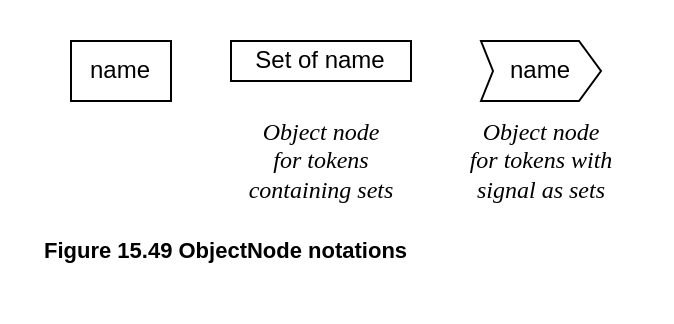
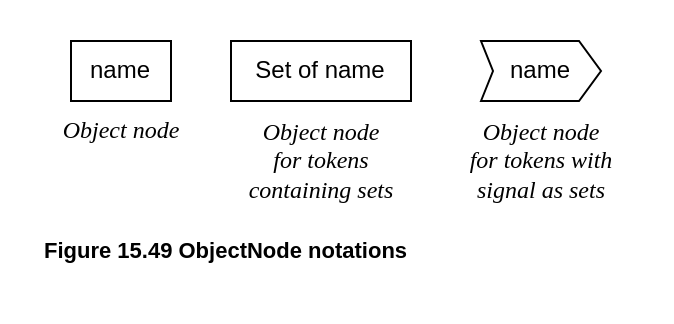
(321, 61) -> (321, 71)
none -> (121, 131)
